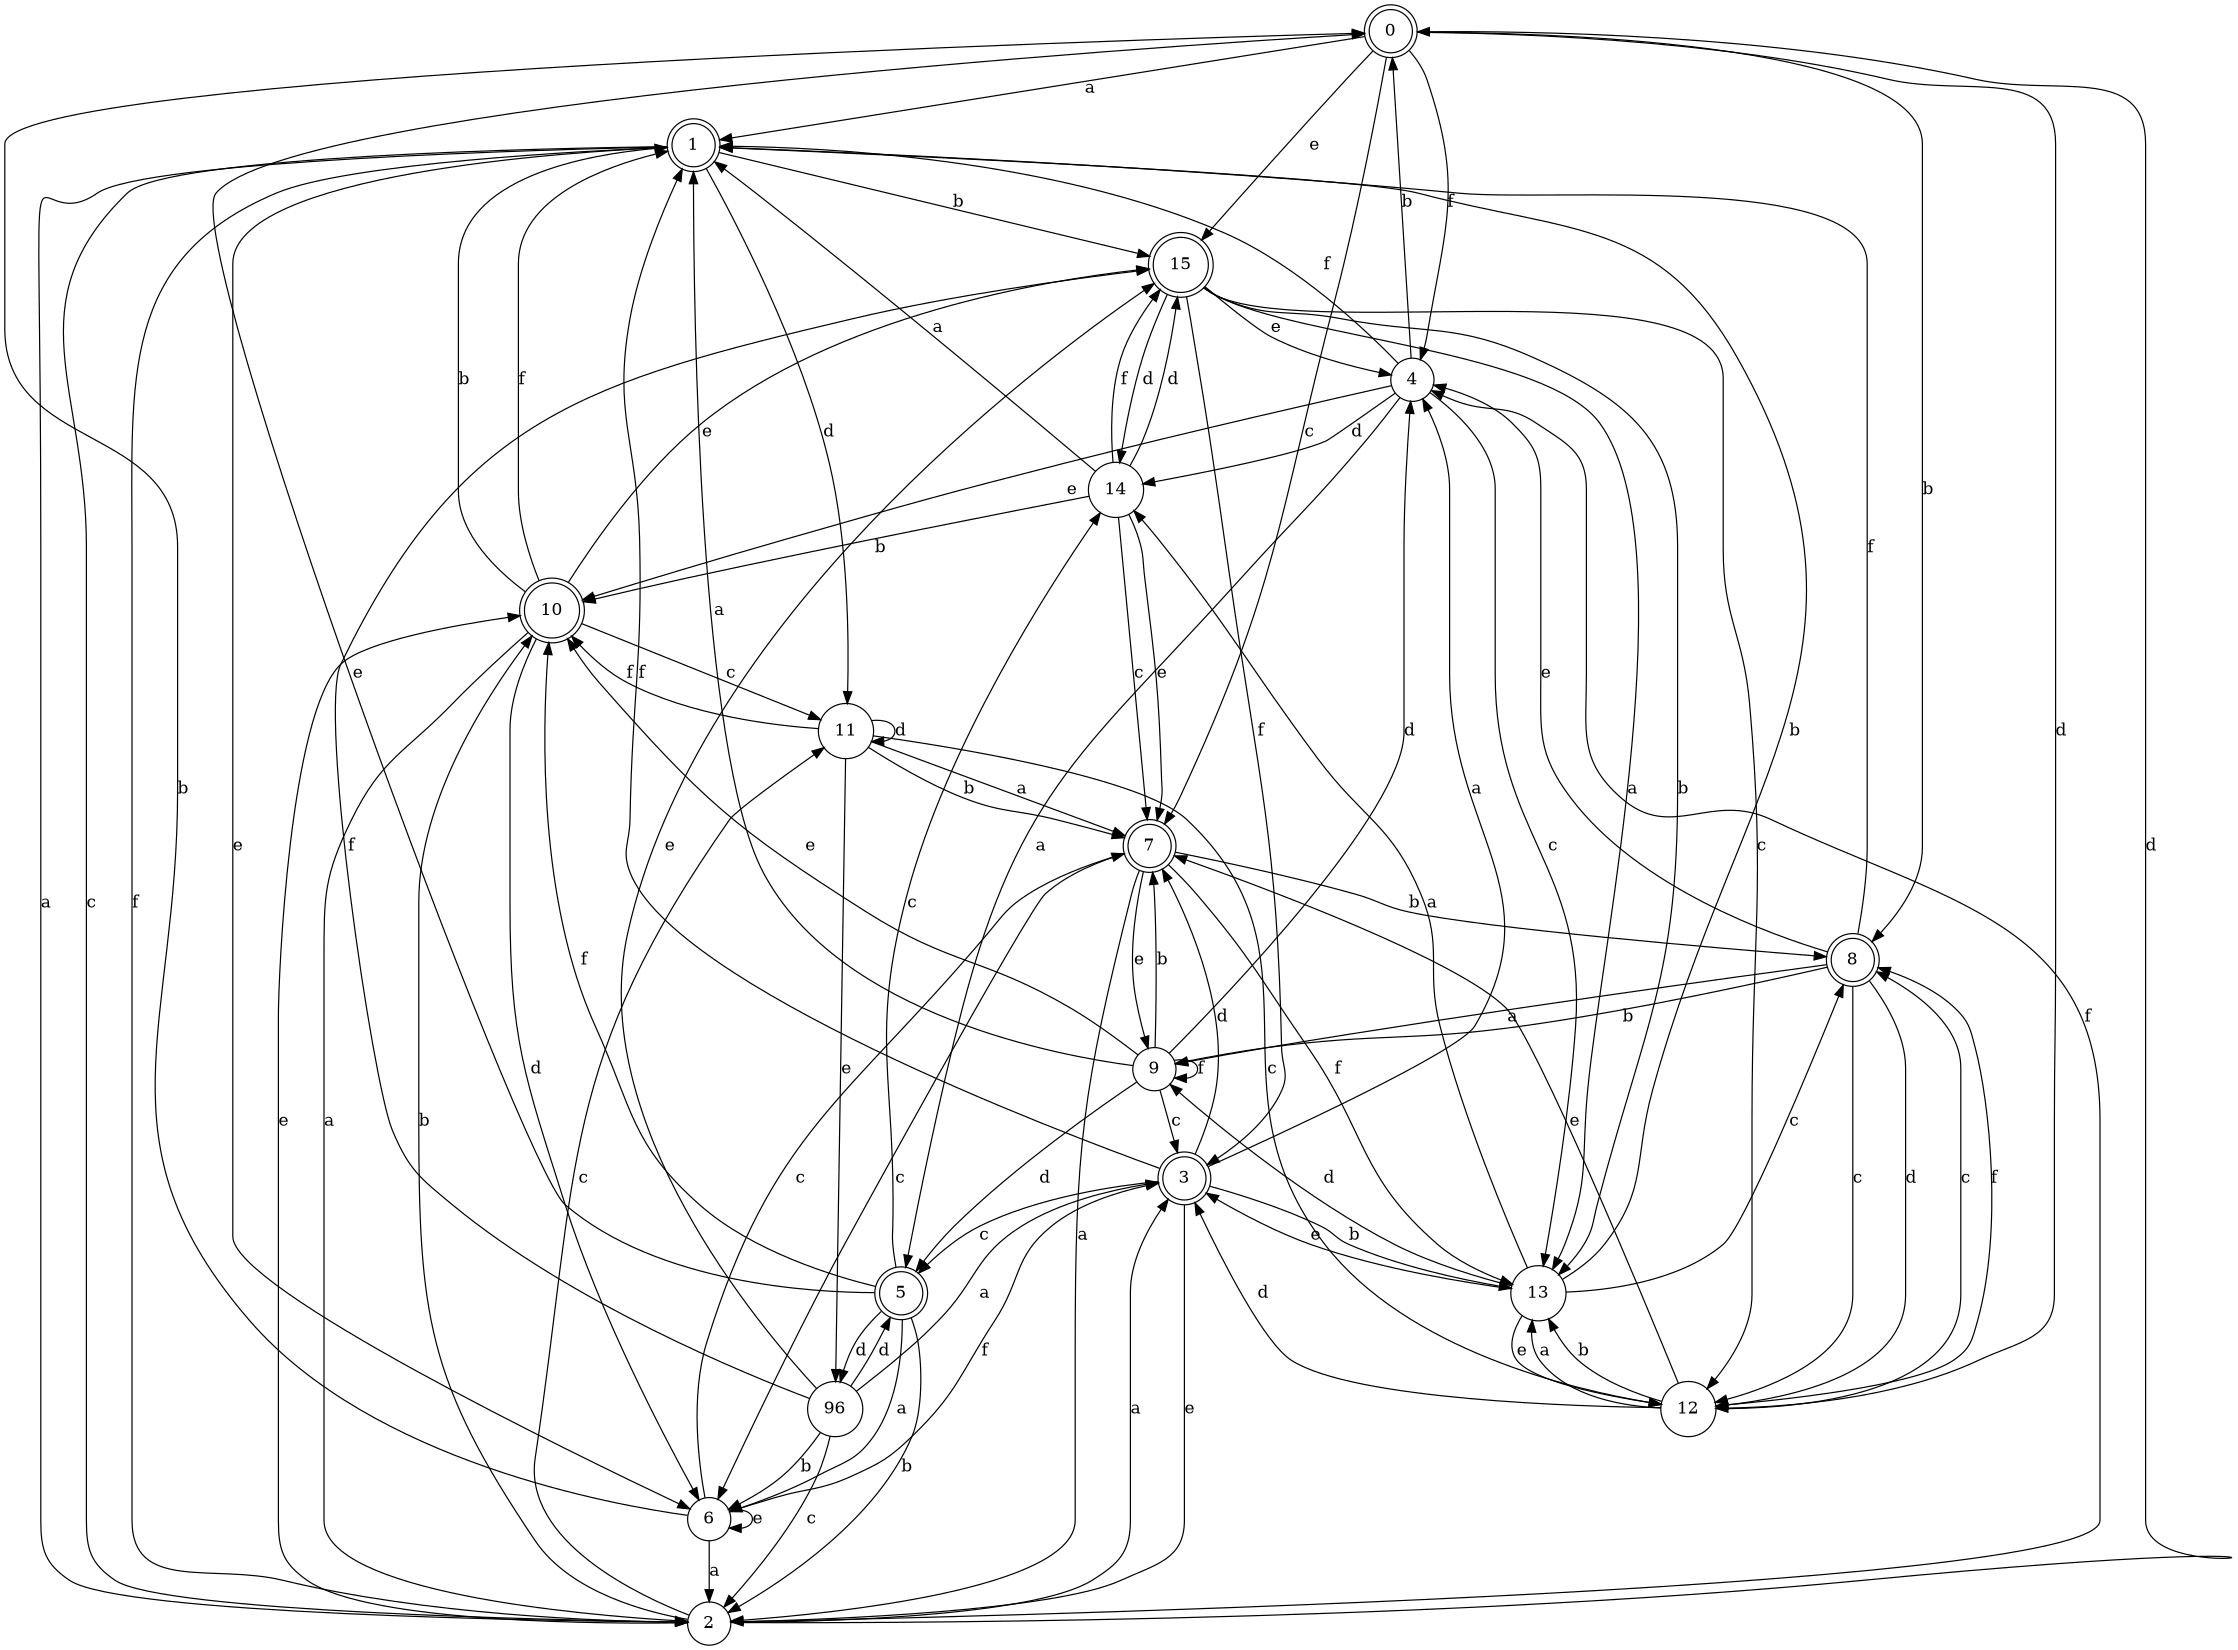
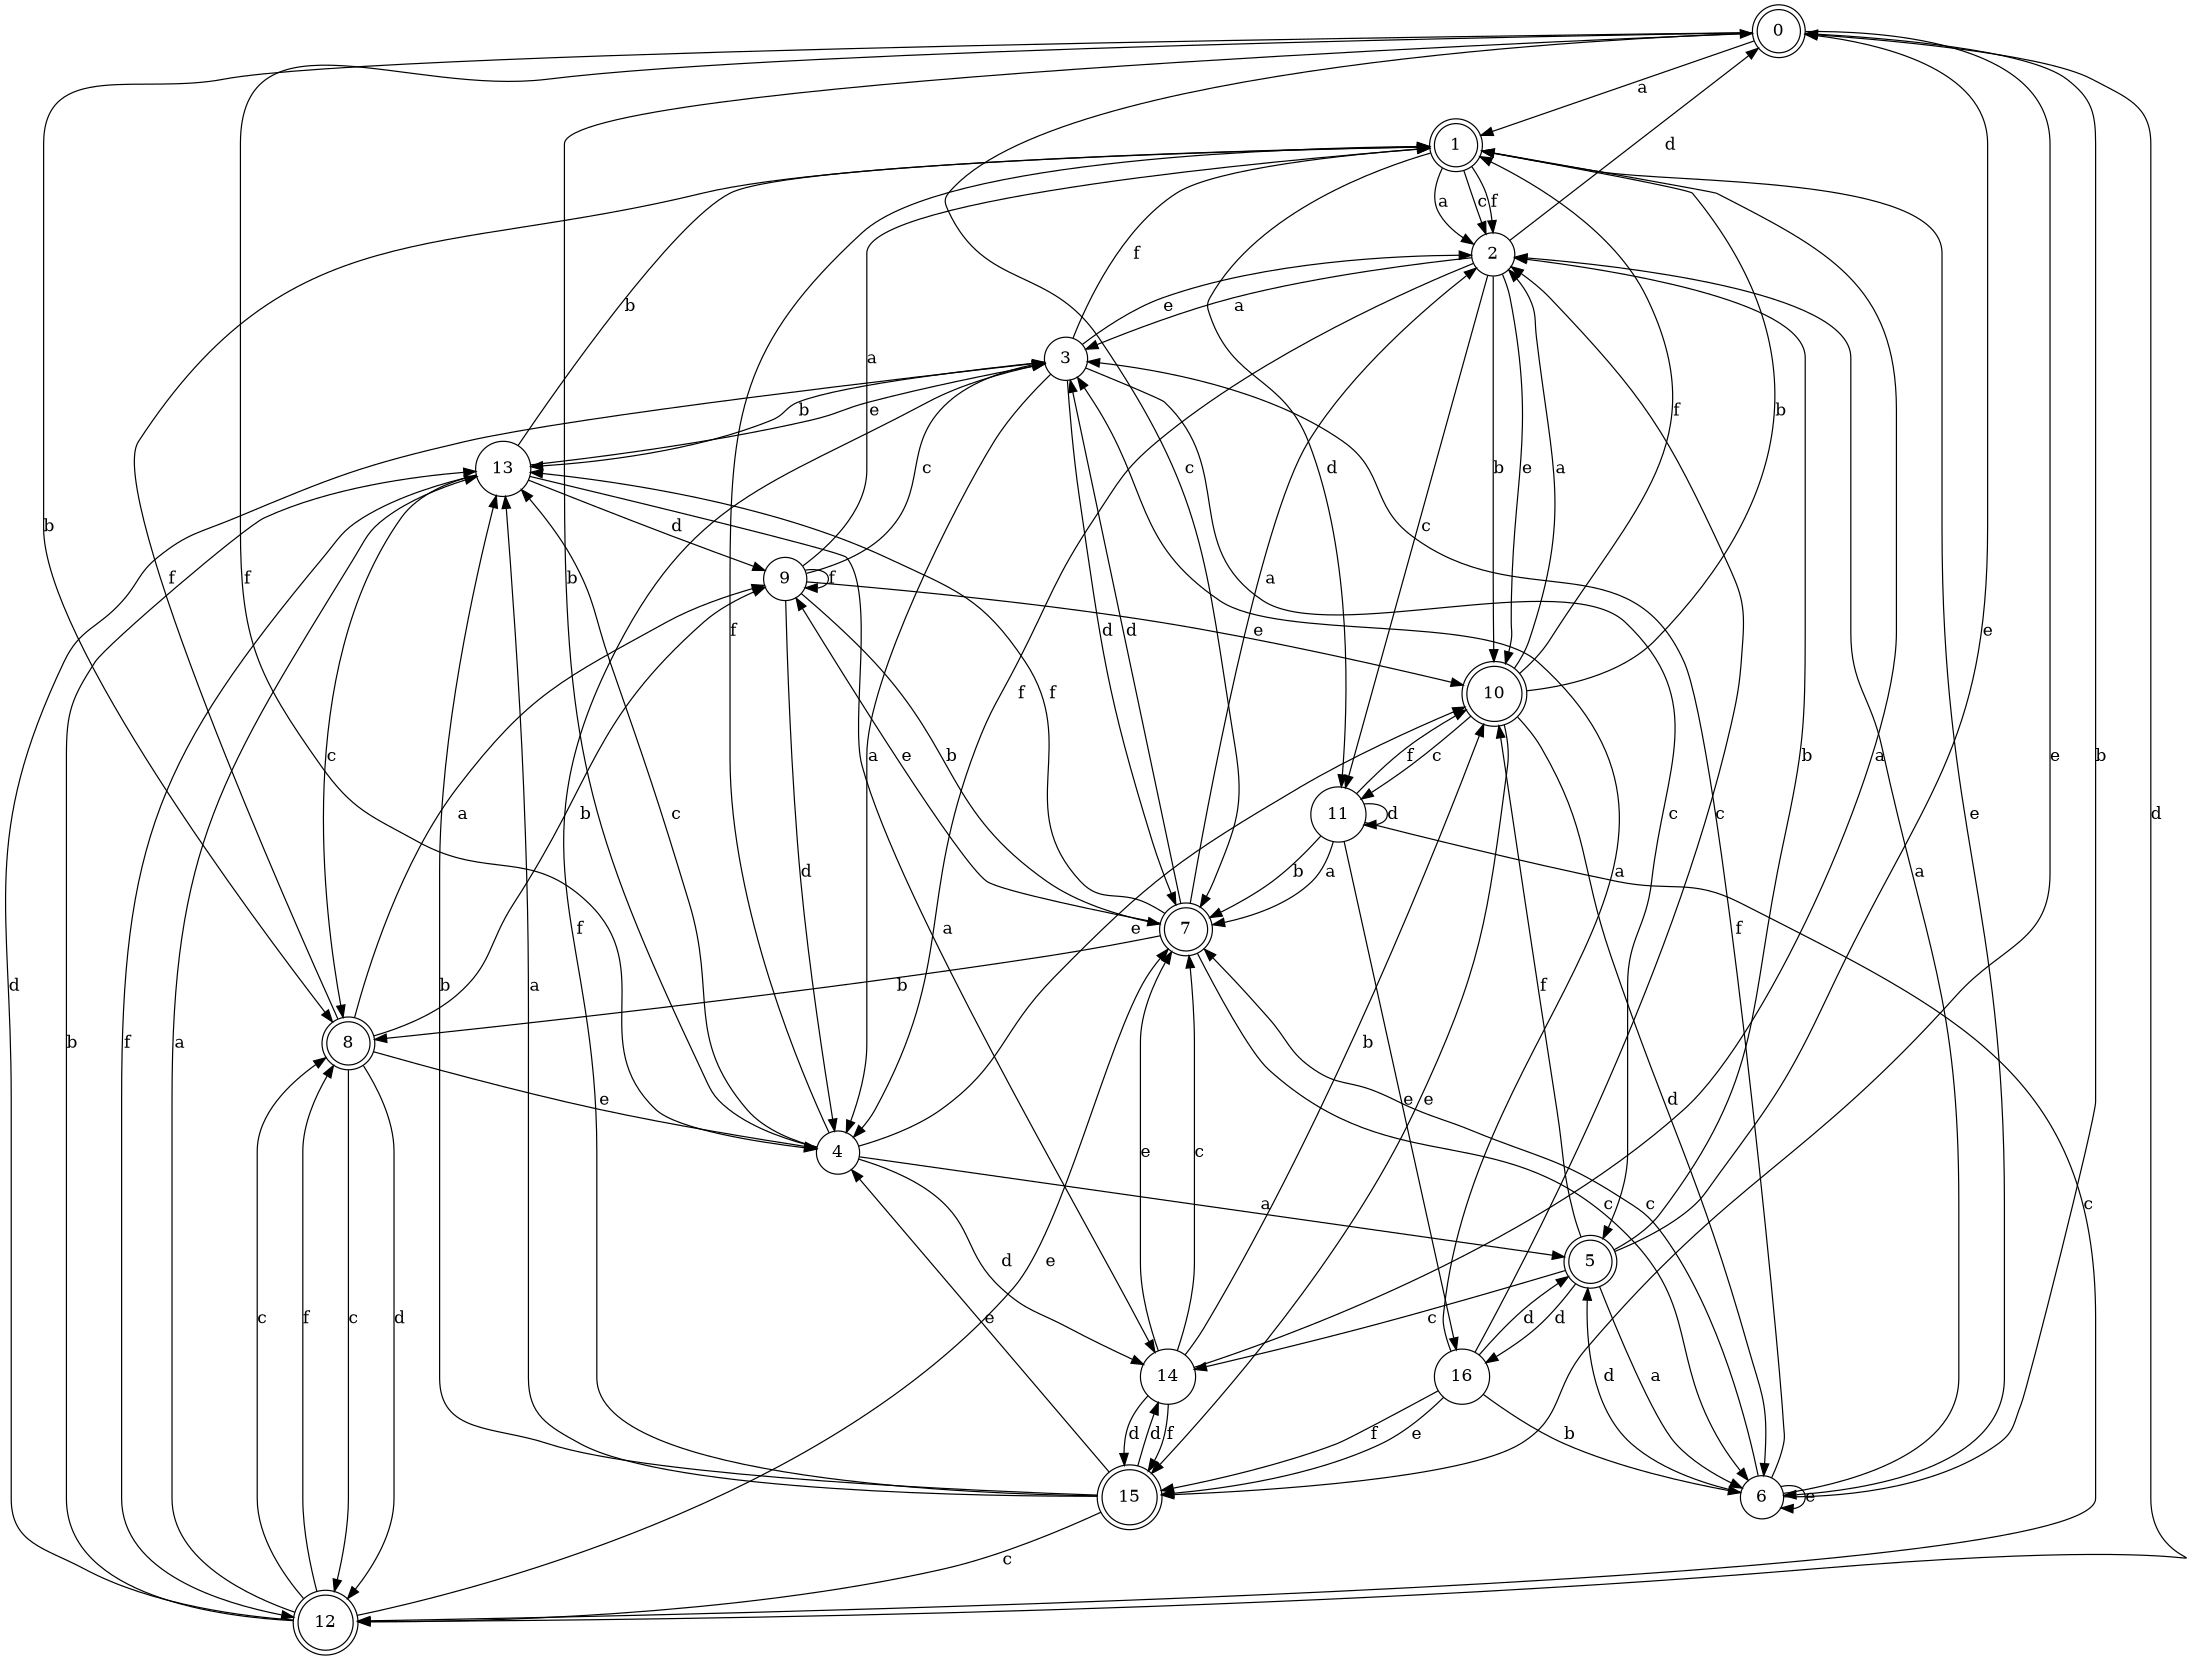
(928, 203) -> none
none -> (1127, 648)
(1024, 1165) -> (1620, 1431)
(1184, 1178) -> (1066, 359)
(1522, 1351) -> (128, 1043)
(835, 1409) -> (1462, 1377)
(1688, 1409) -> (326, 1623)
